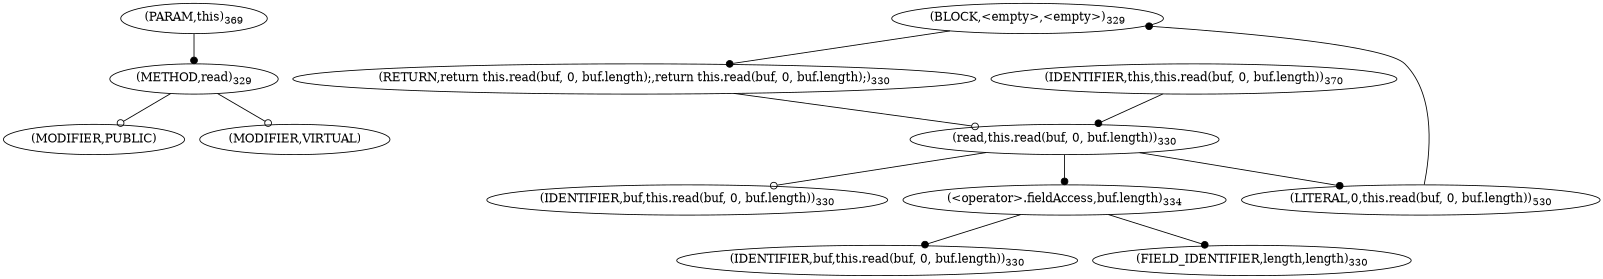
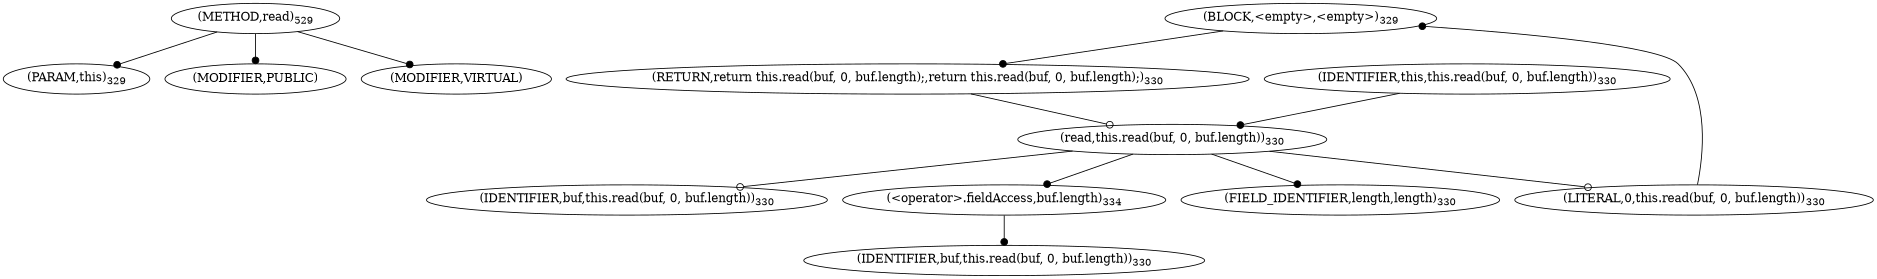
(234, 17) -> (116, 78)
(194, 45) -> (169, 48)
(242, 78) -> (304, 17)
(1334, 78) -> (1607, 78)
(147, 107) -> (256, 45)
(241, 107) -> (352, 48)
(1238, 169) -> (1427, 169)
(1542, 199) -> (1815, 199)
(1155, 229) -> (1253, 169)
